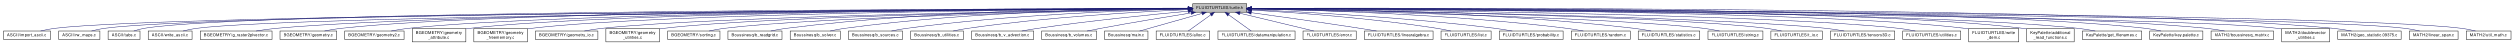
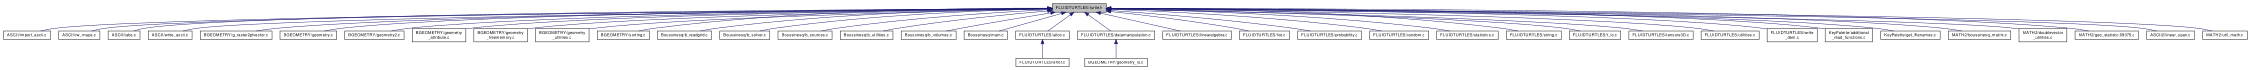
(735, 20) -> (1116, 51)
(1277, 22) -> (1043, 51)
(1003, 35) -> none
(2176, 35) -> none
(2434, 35) -> (2171, 35)
